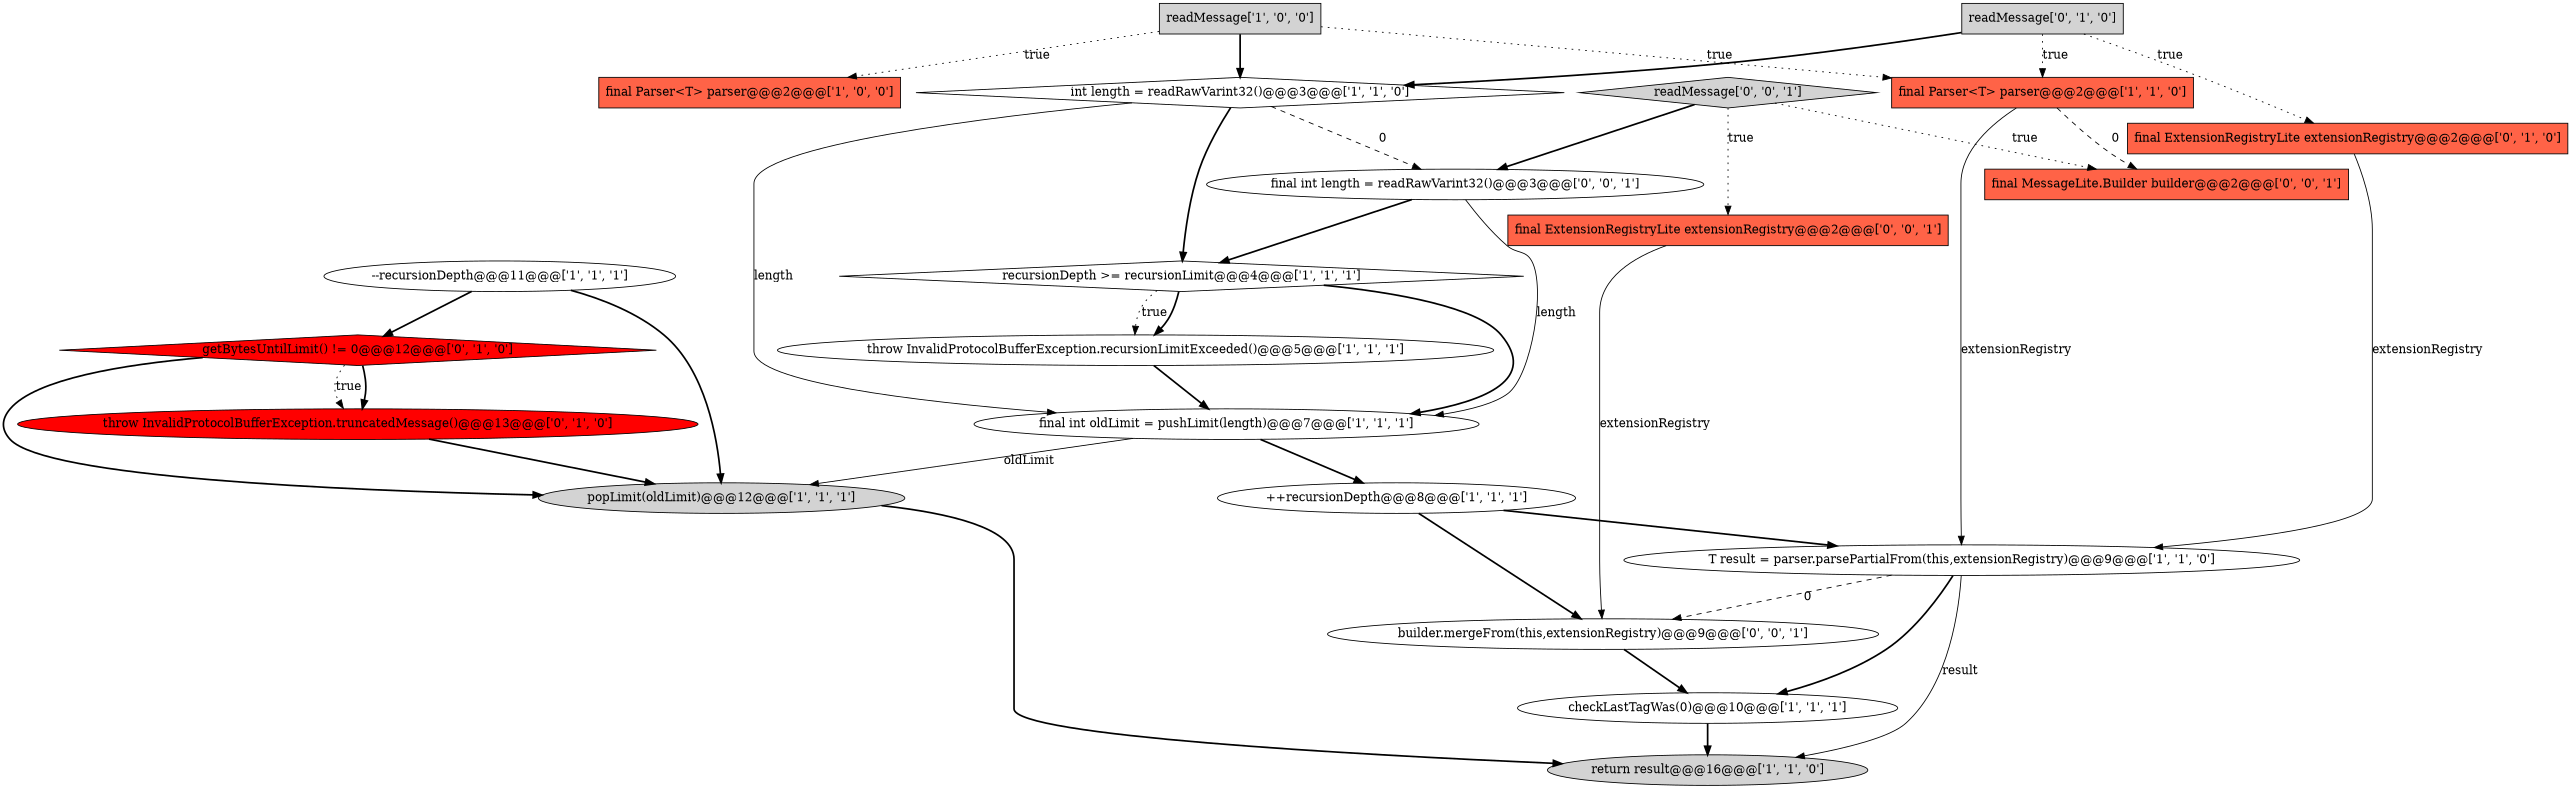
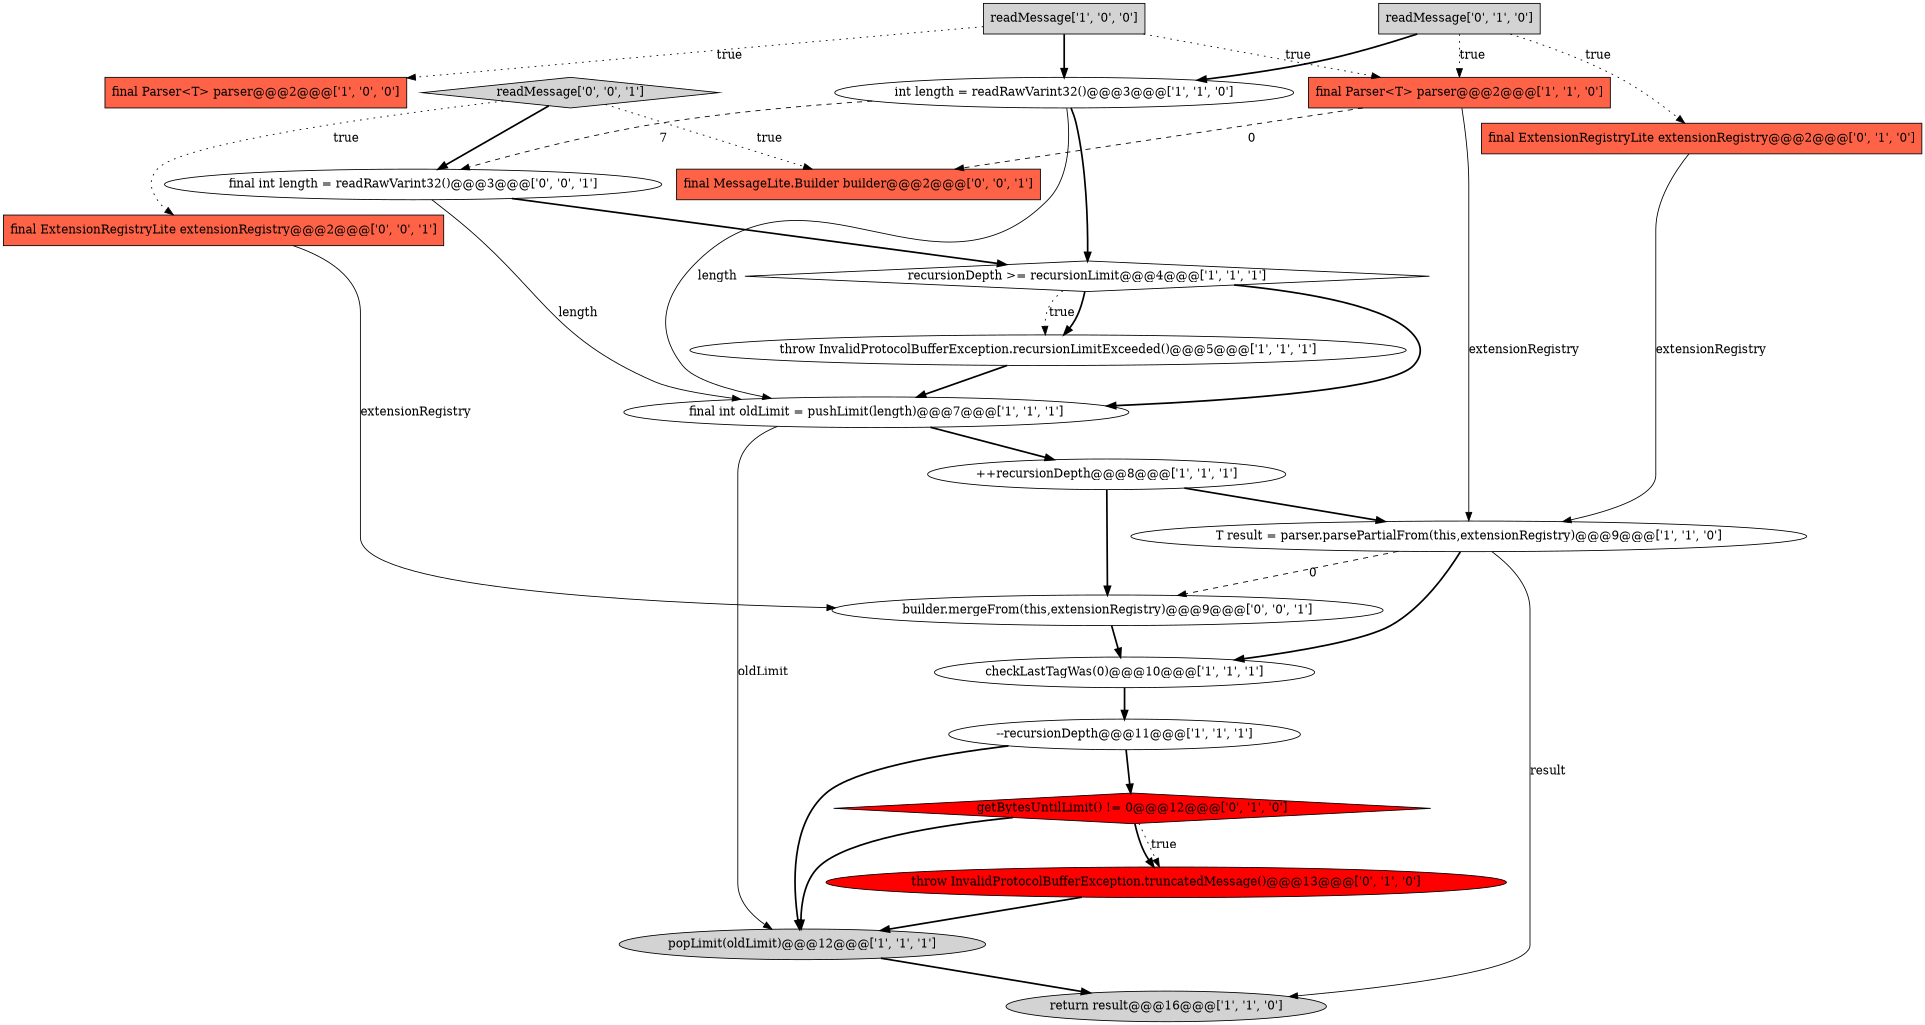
(1240, 93) -> (1064, 93)
(1383, 139) -> (664, 139)
(1708, 735) -> (1125, 699)
